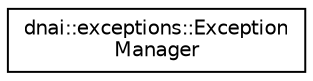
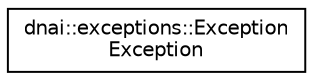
(157, 40) -> (157, 40)
